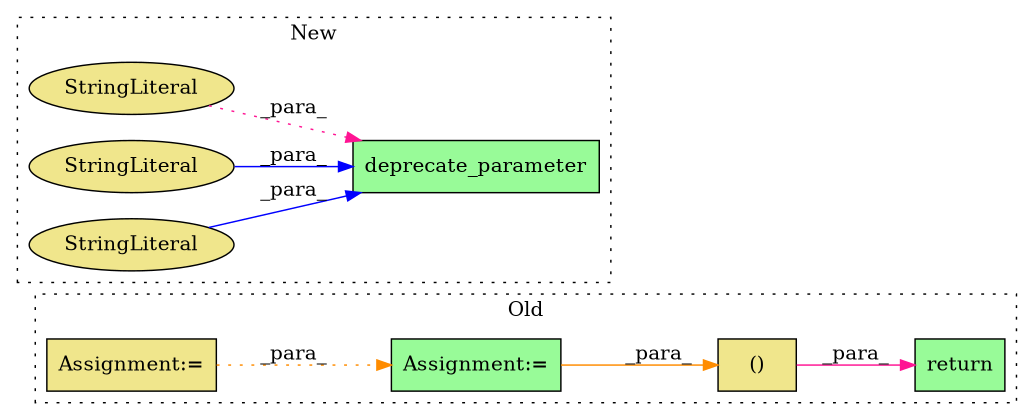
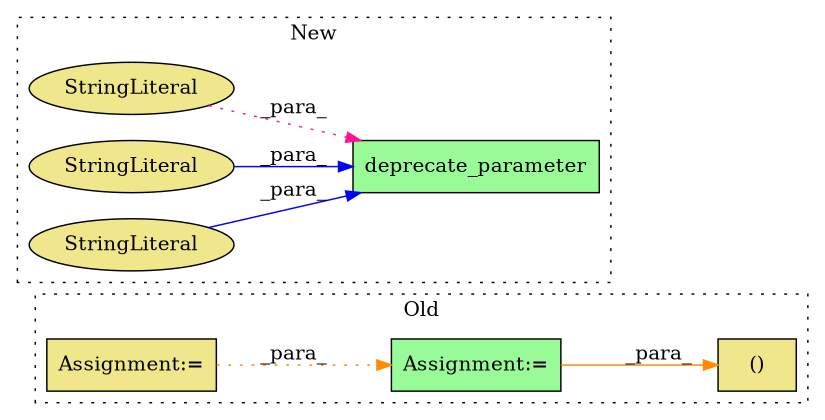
(960, 365) -> none
